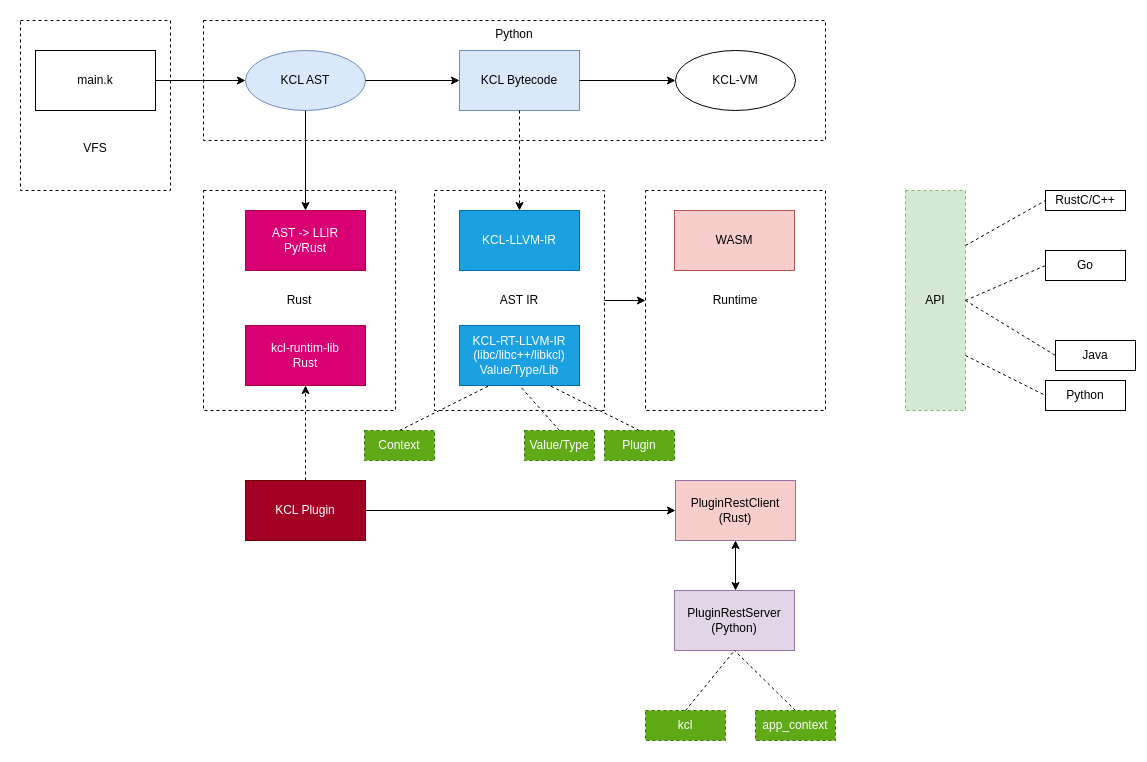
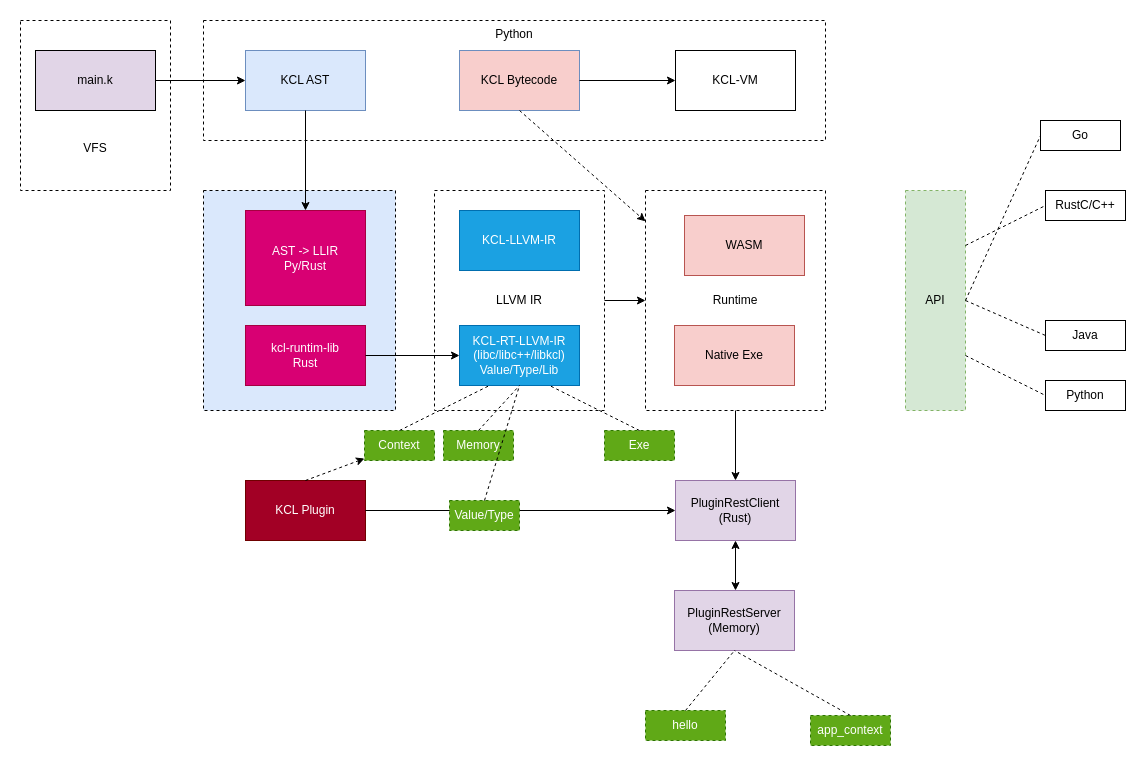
(96, 81) -> (96, 81)
(306, 81) -> (306, 81)
(409, 81) -> none
(520, 81) -> (520, 81)
(736, 81) -> (736, 81)
(520, 157) -> (580, 163)
(1086, 201) -> (1086, 206)
(306, 241) -> (306, 258)
(735, 241) -> (745, 246)
(1086, 266) -> (1081, 136)
(300, 301) -> (300, 301)
(520, 301) -> (520, 301)
none -> (409, 356)
none -> (735, 356)
(1096, 356) -> (1086, 336)
none -> (497, 410)
(306, 436) -> (332, 471)
none -> (736, 442)
none -> (479, 446)
(560, 446) -> (485, 516)
(640, 446) -> (640, 446)
(736, 511) -> (736, 511)
(735, 621) -> (735, 621)
(686, 726) -> (686, 726)
(796, 726) -> (851, 731)
